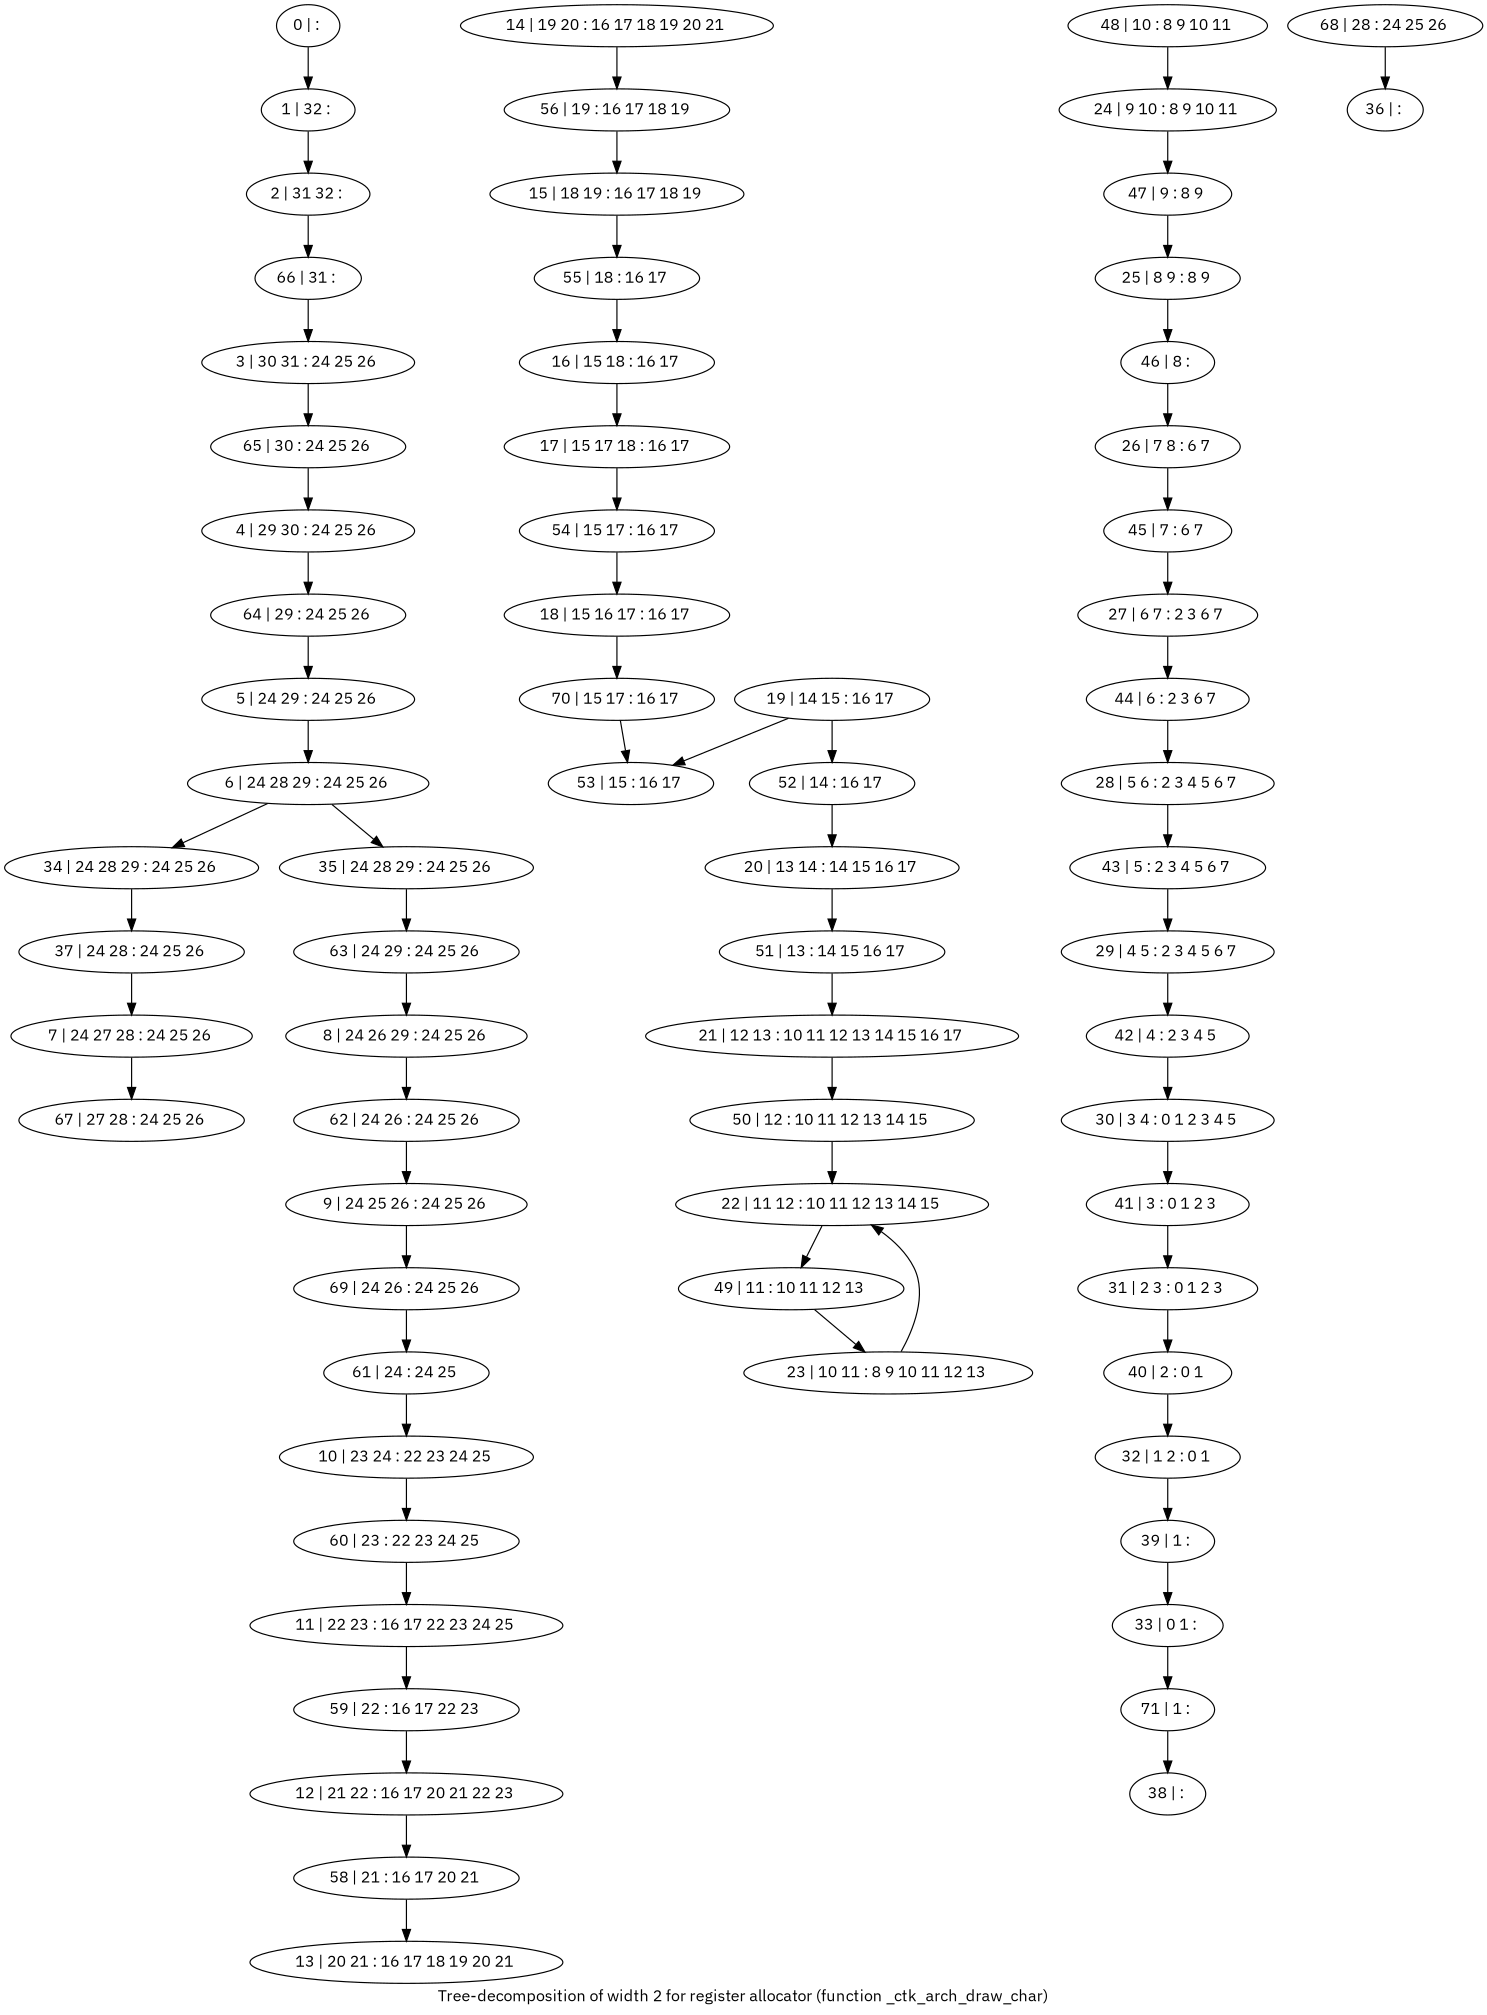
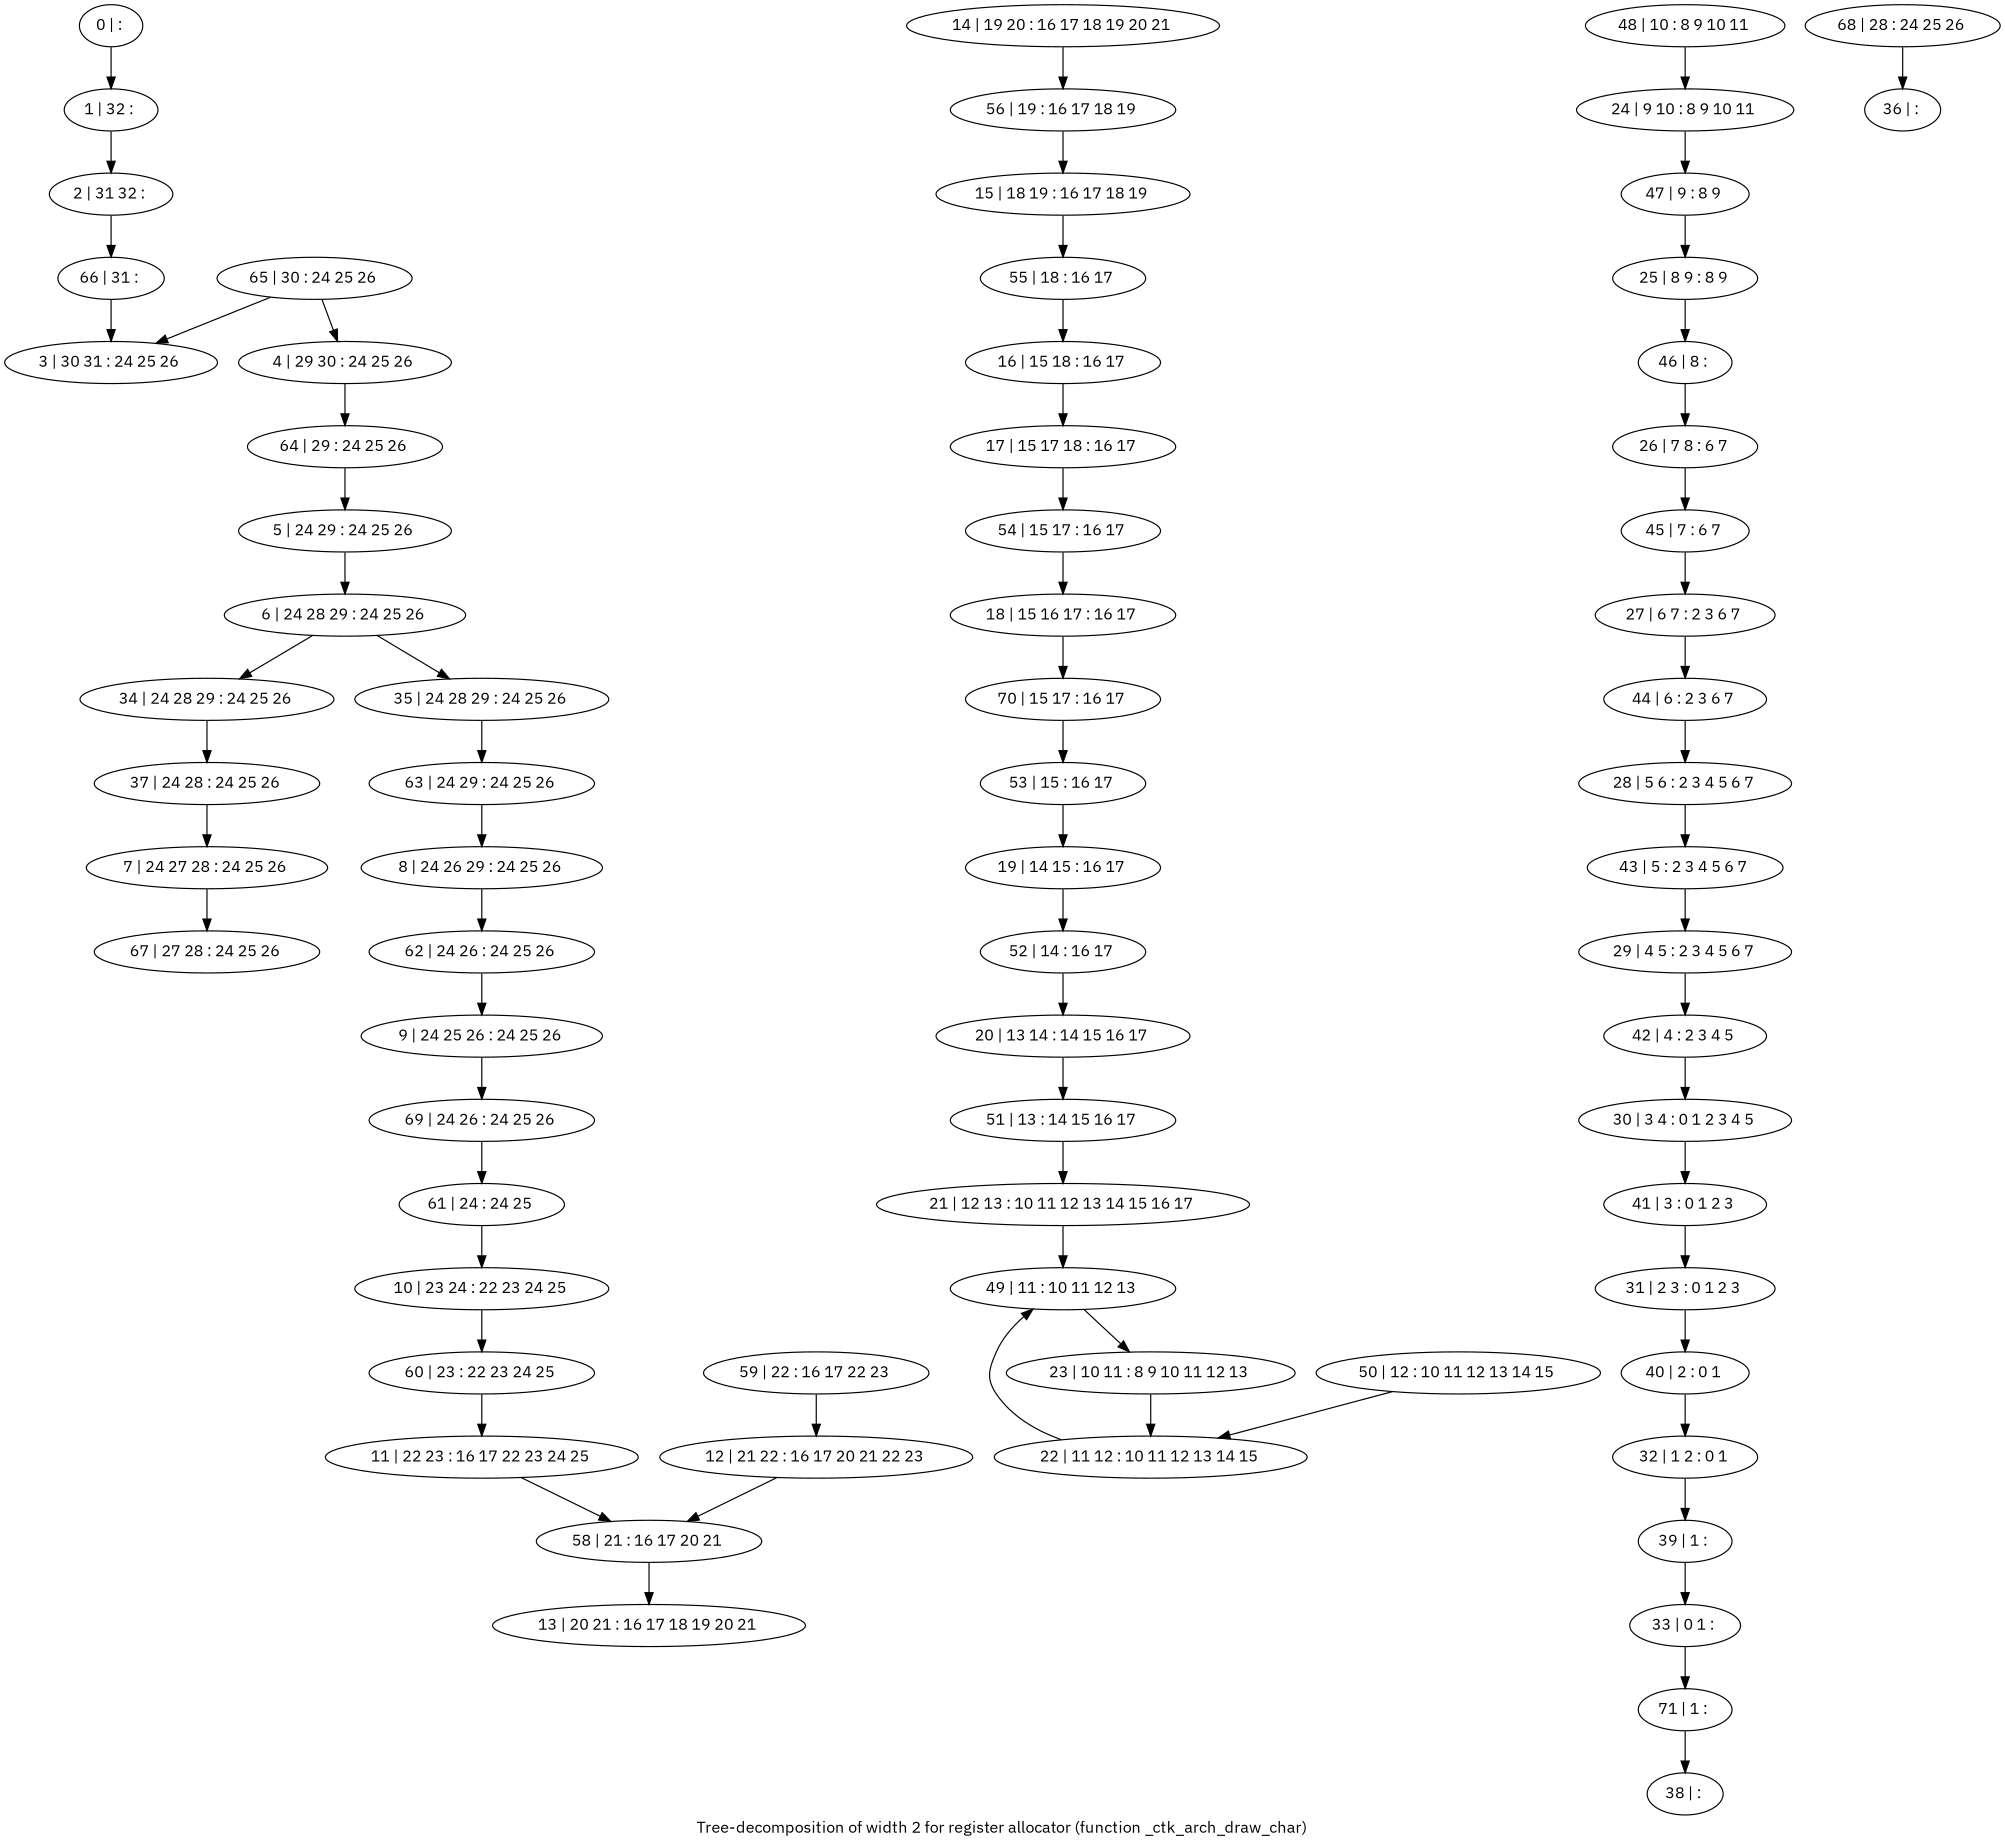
(308, 399) -> (219, 318)
(736, 740) -> (1063, 820)
(832, 1072) -> (1063, 1241)
(406, 1662) -> (561, 1497)
